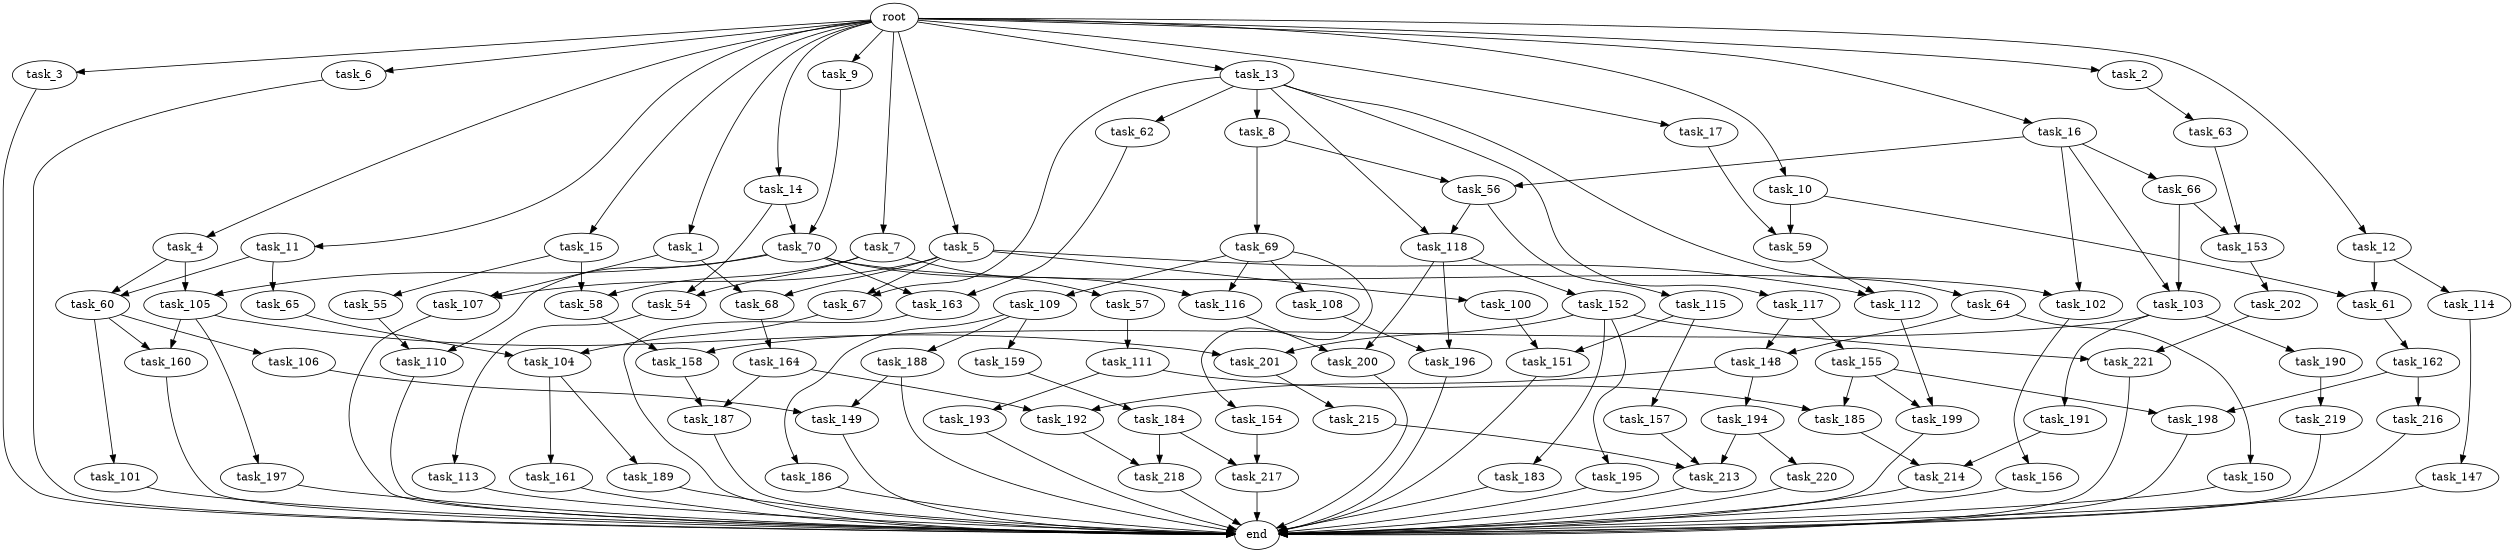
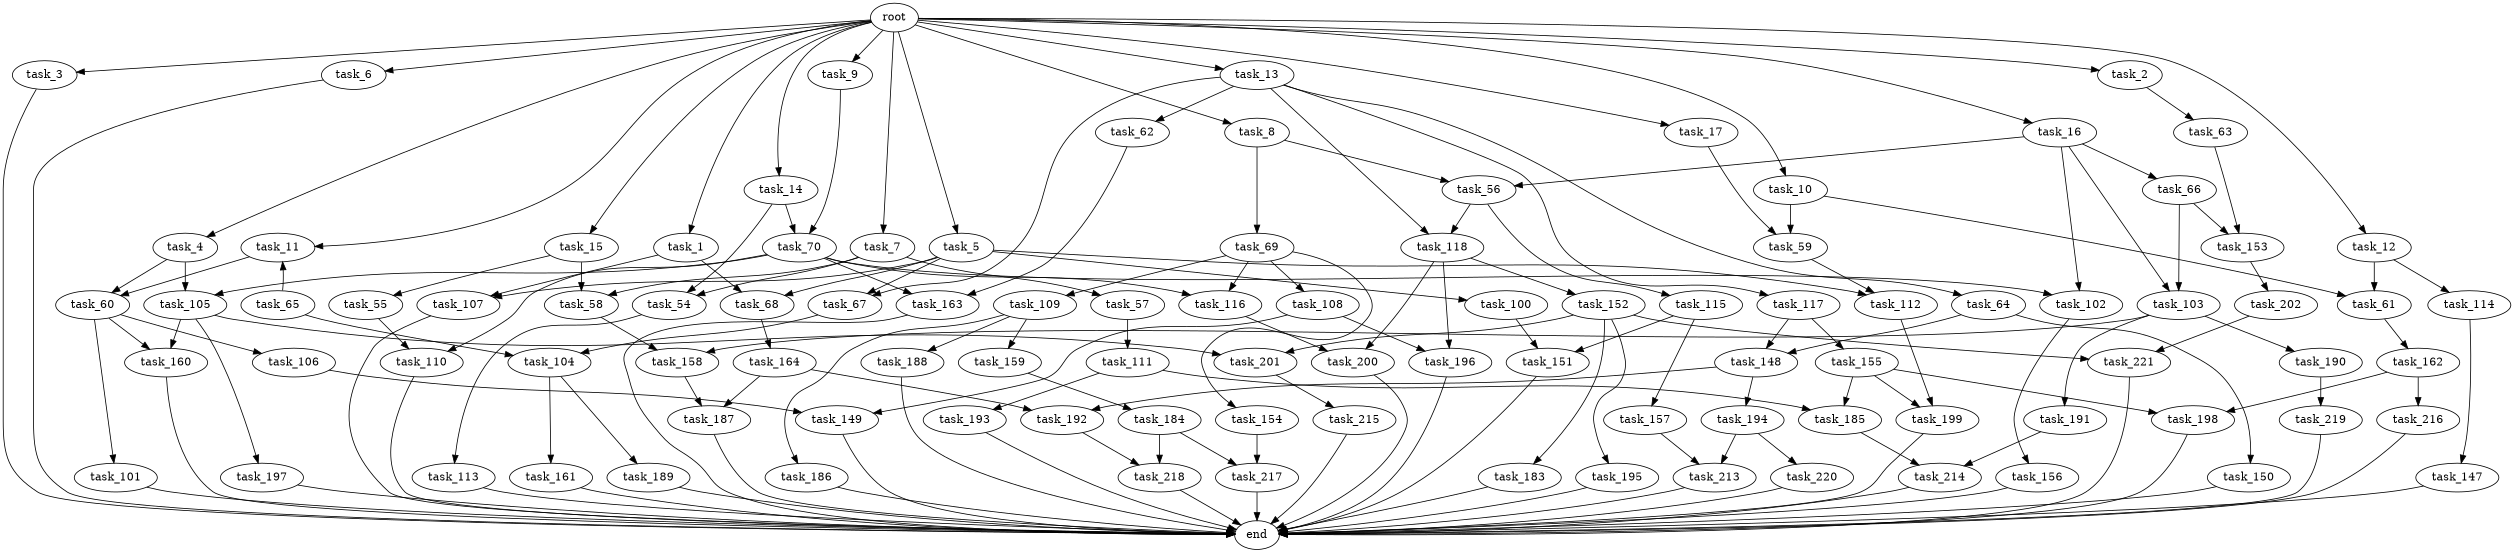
(1257, 100) -> (1069, 73)
(273, 272) -> (283, 279)
(873, 389) -> (1079, 348)
(1536, 441) -> (1316, 480)
